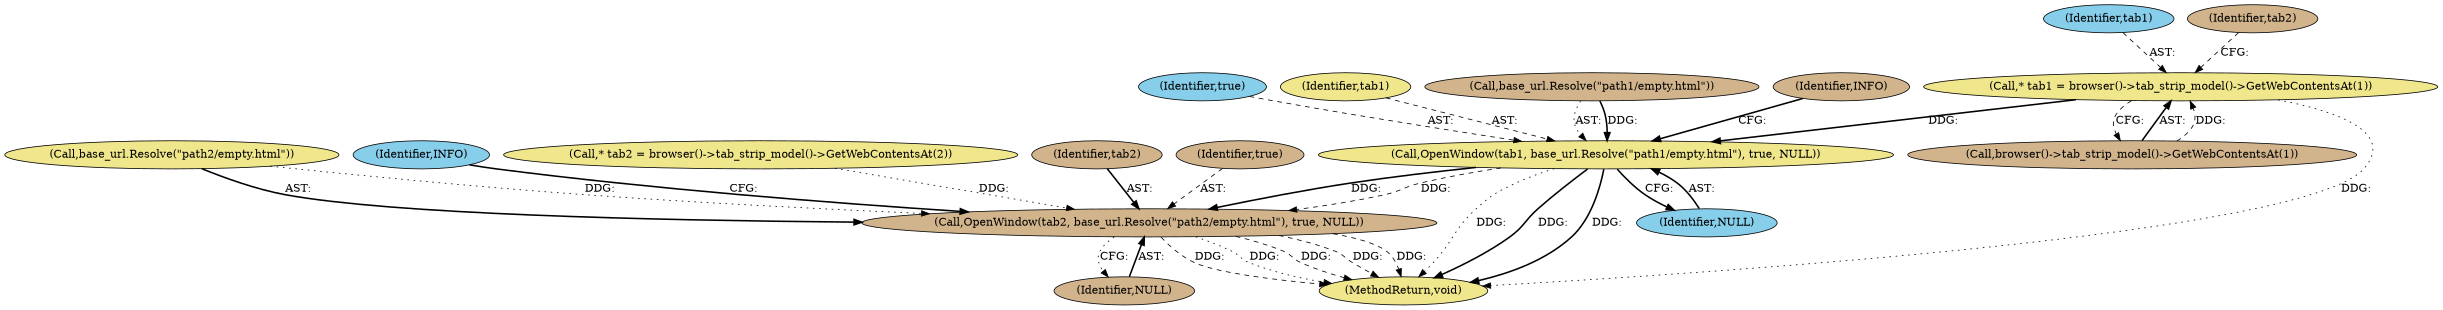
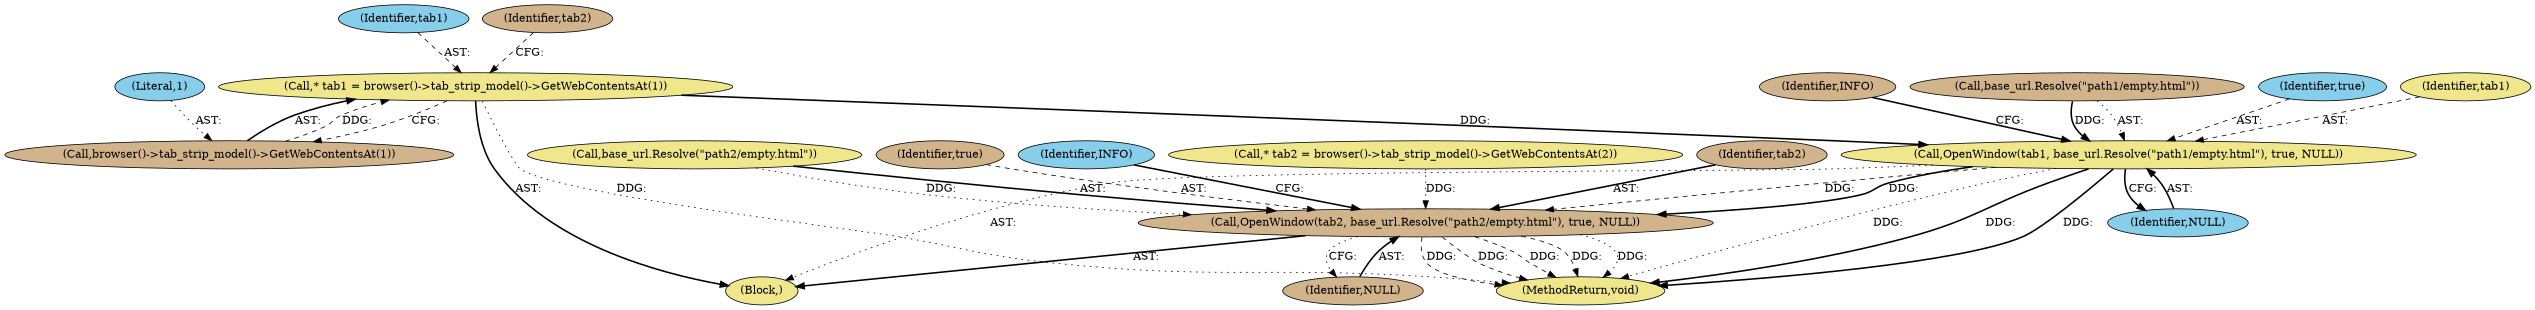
none -> (160, 87)
none -> (762, 291)
